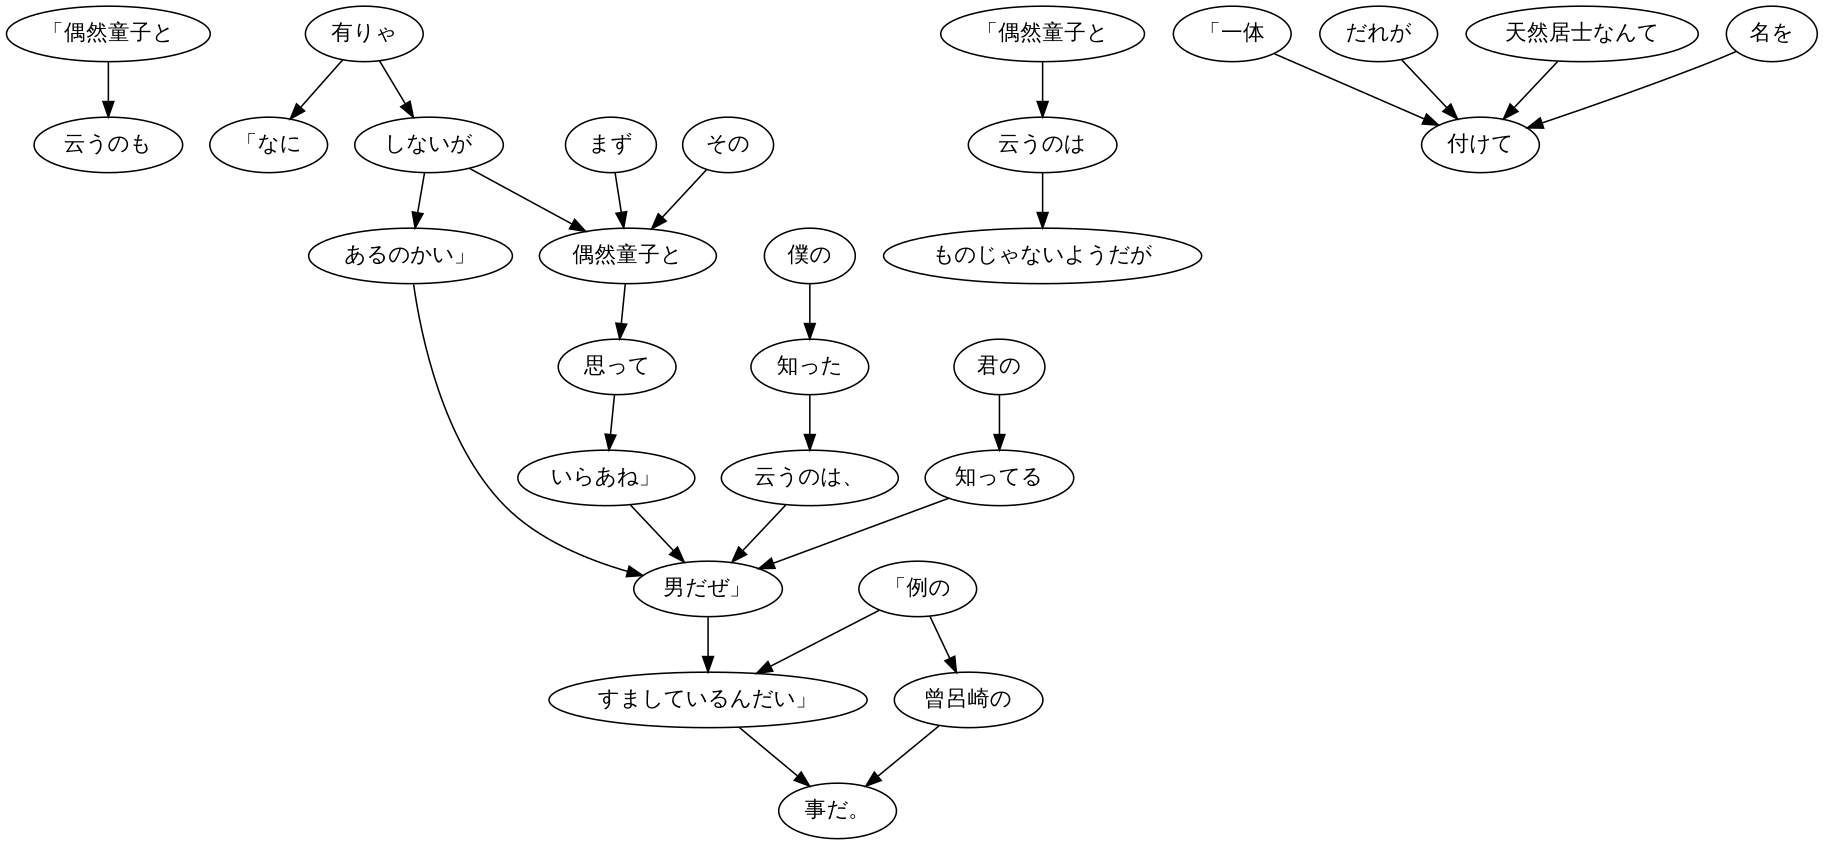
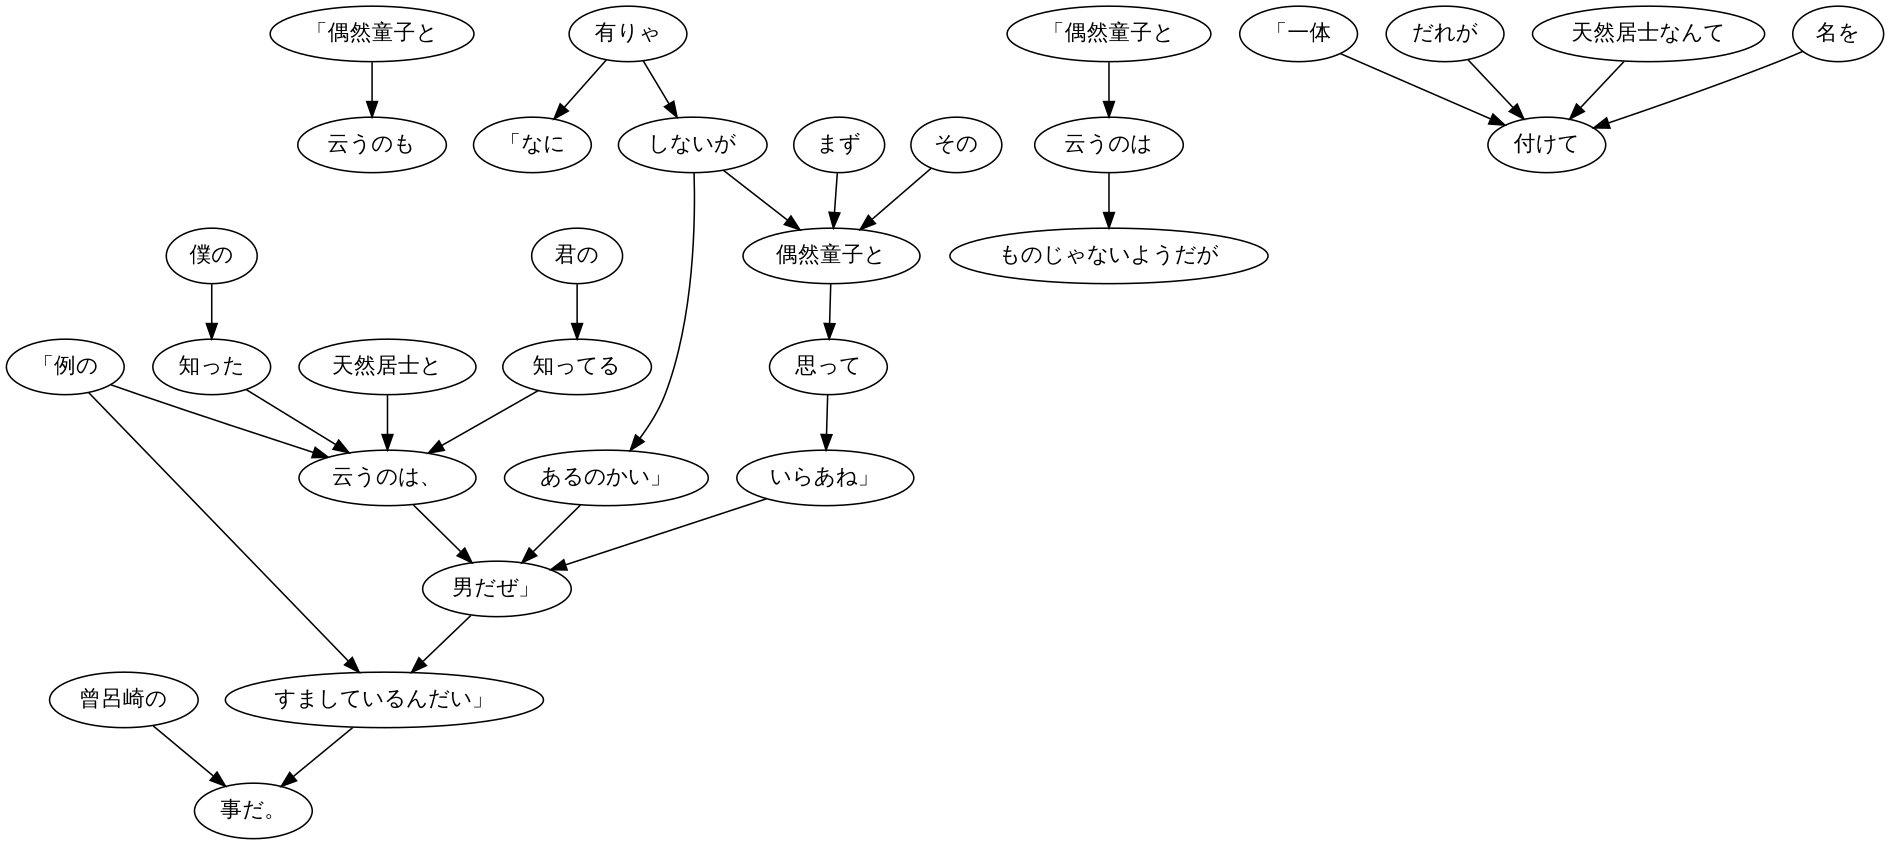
none -> (387, 367)
(861, 531) -> (490, 418)
(940, 637) -> (212, 419)
